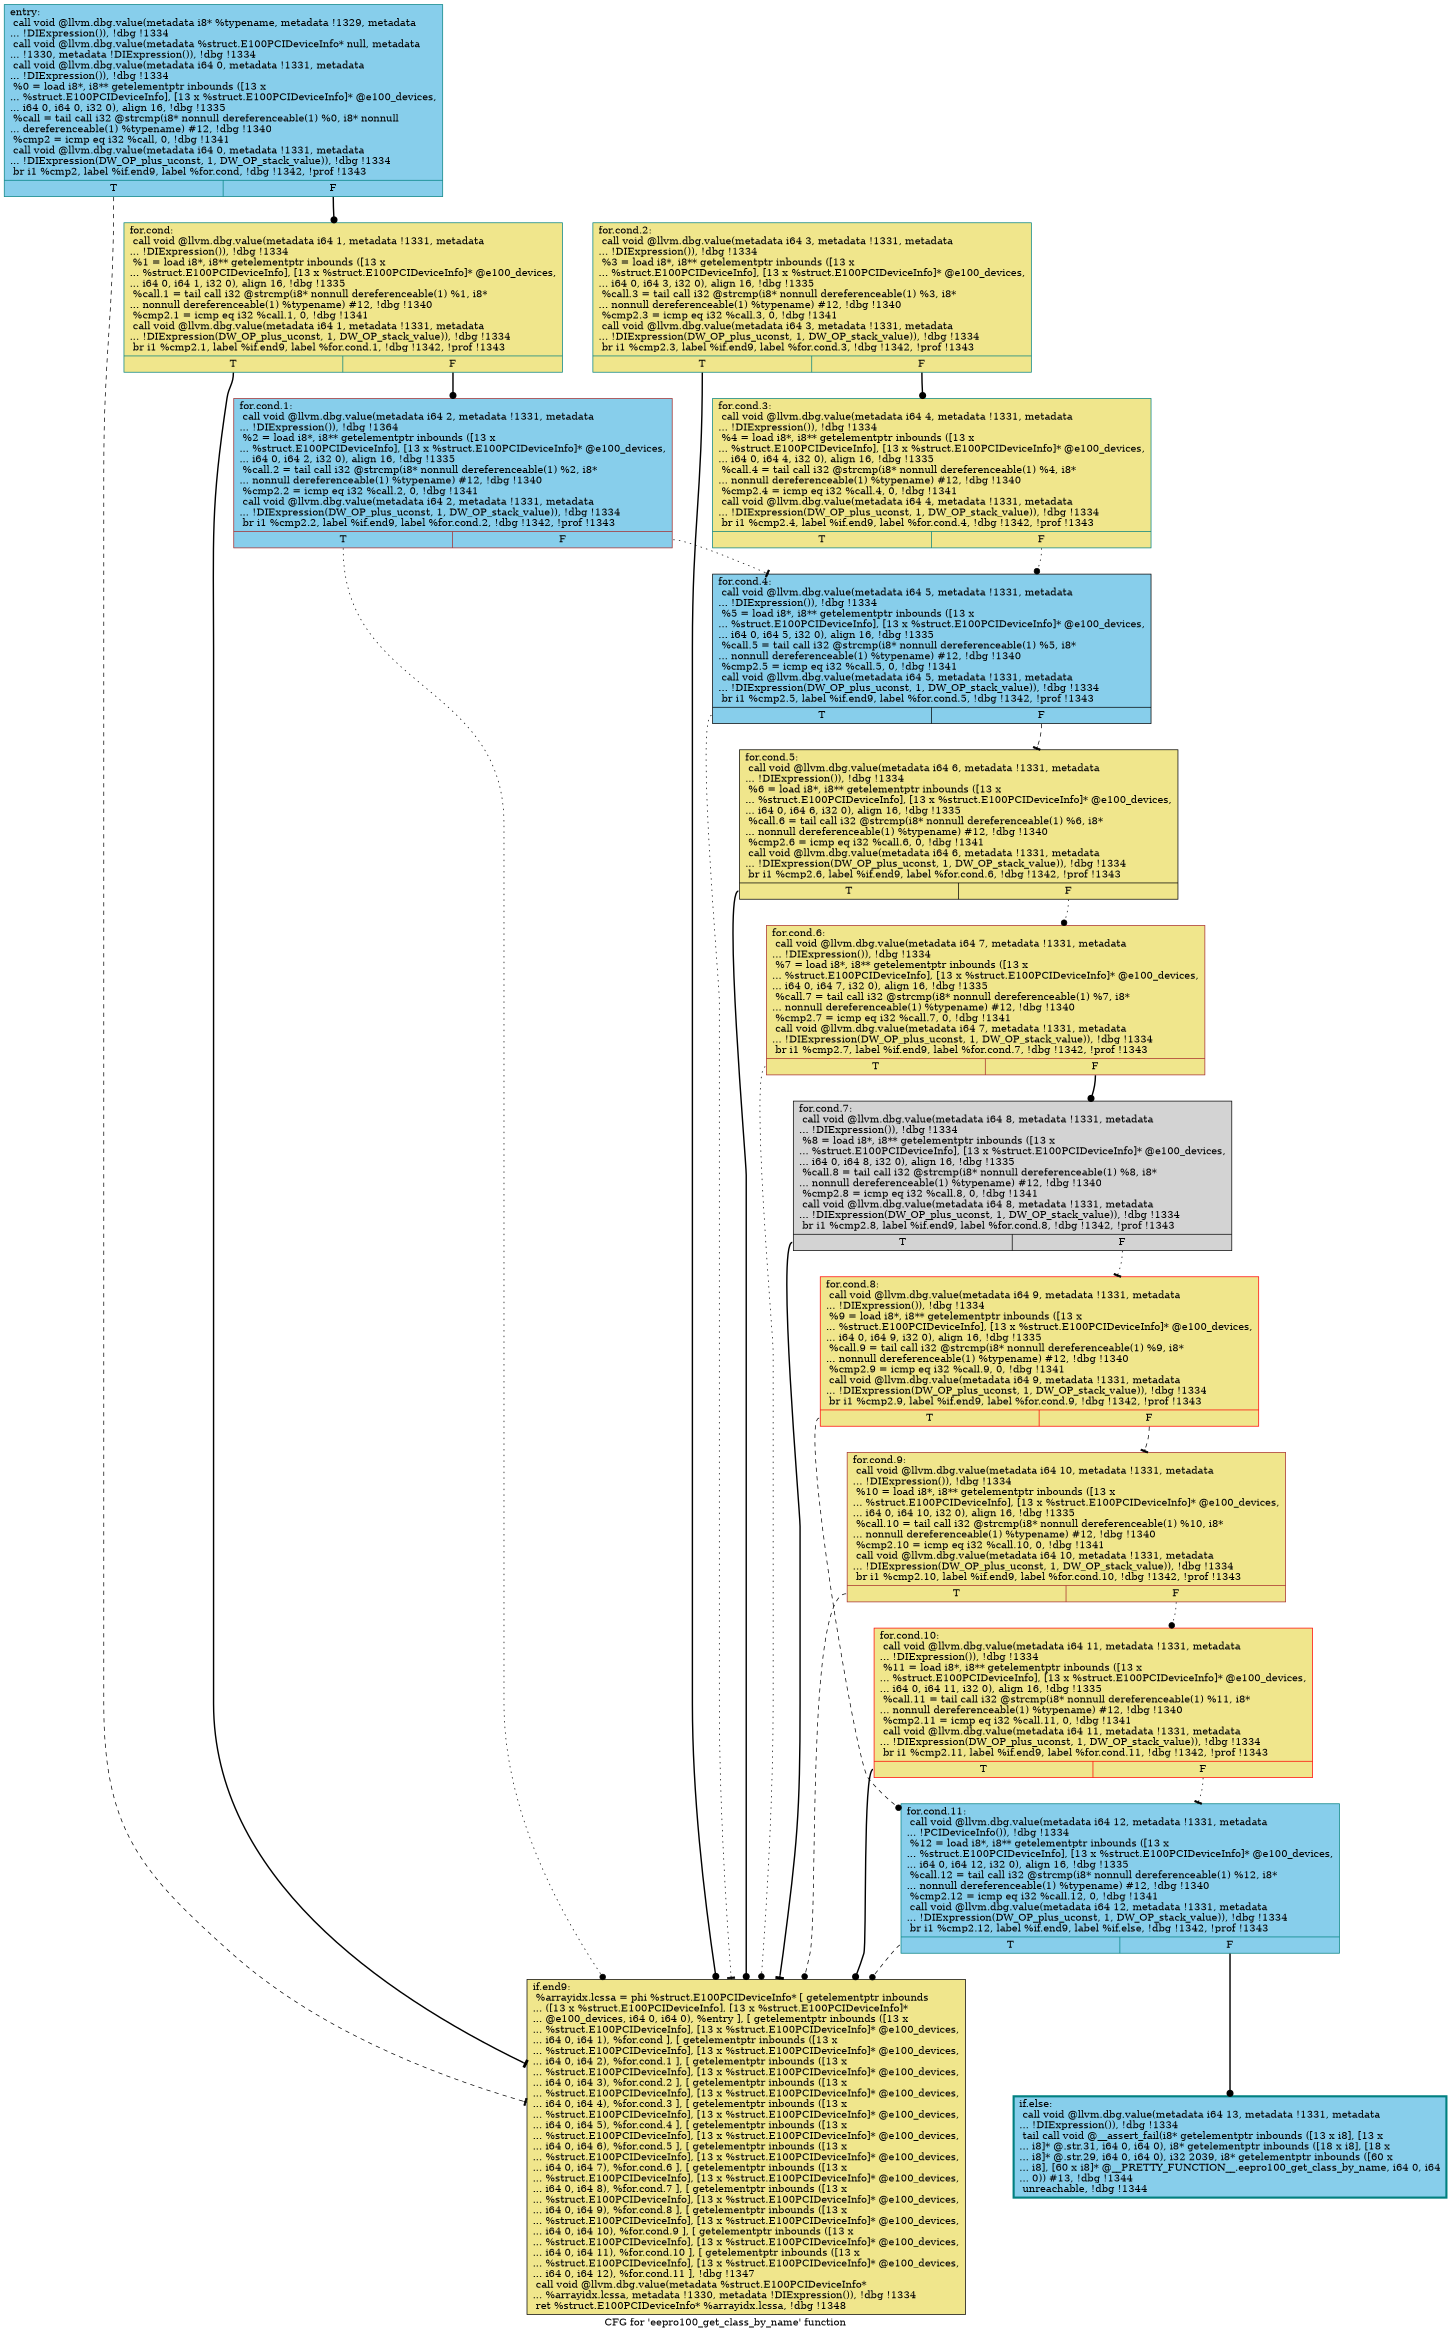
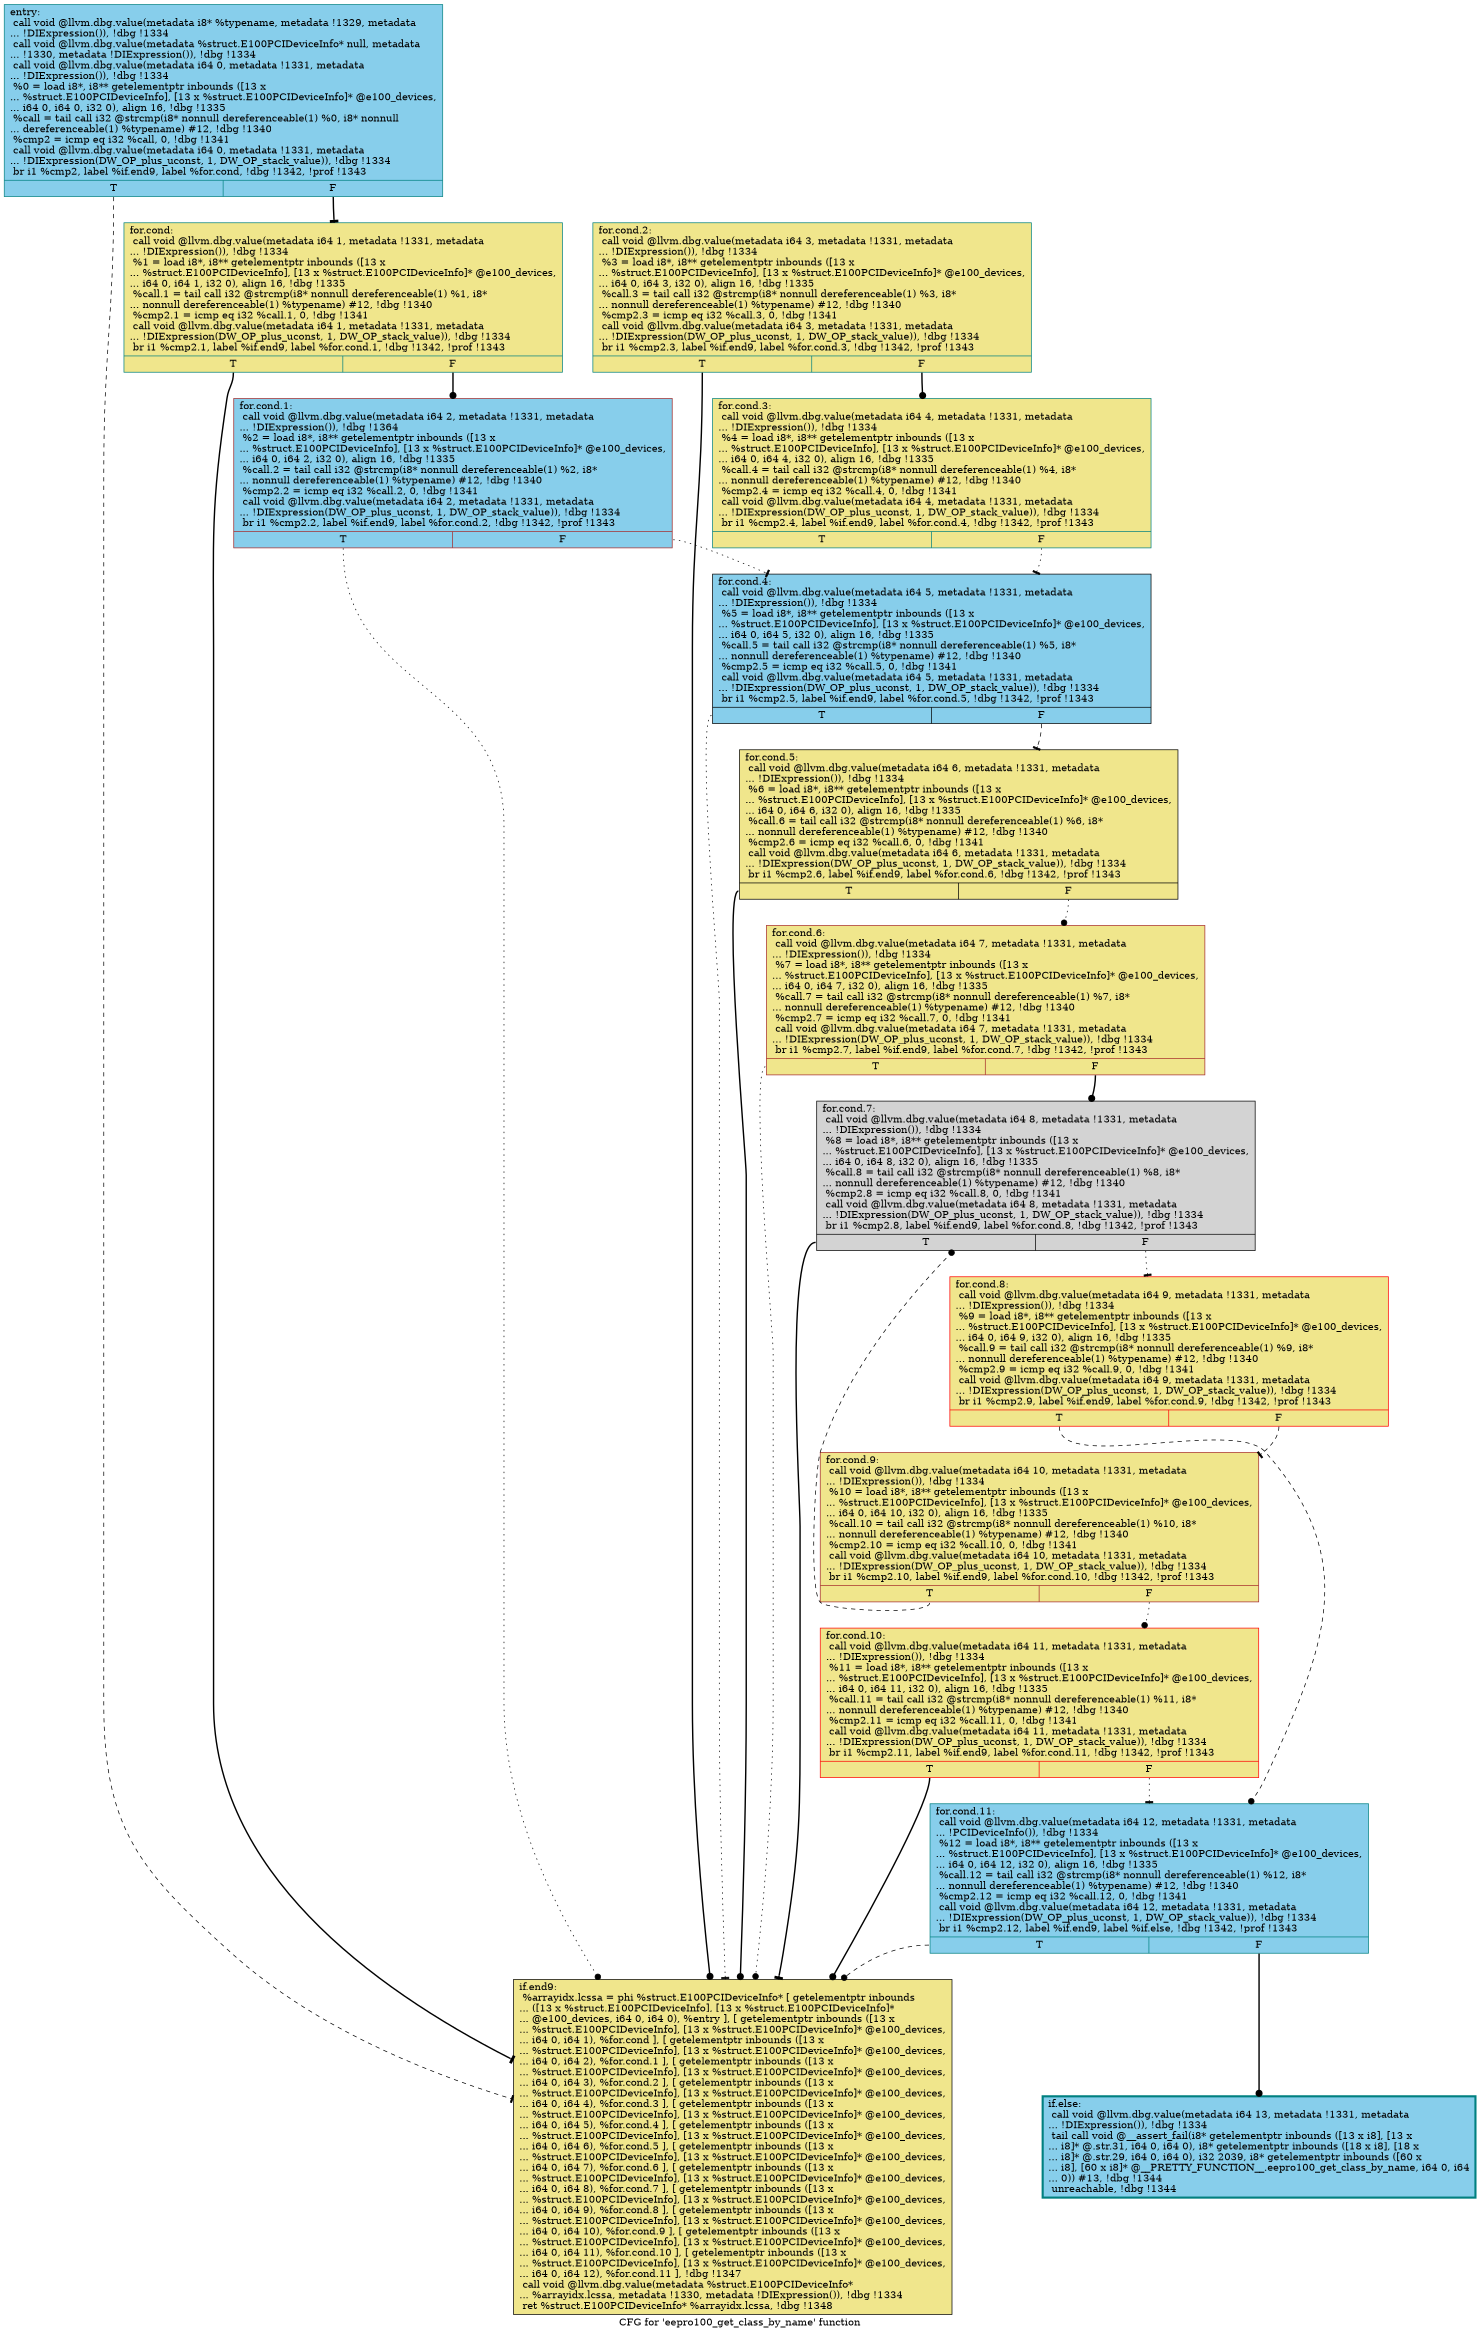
(333, 207) -> (333, 208)
(1041, 559) -> (1041, 560)
(816, 1781) -> (818, 1465)
